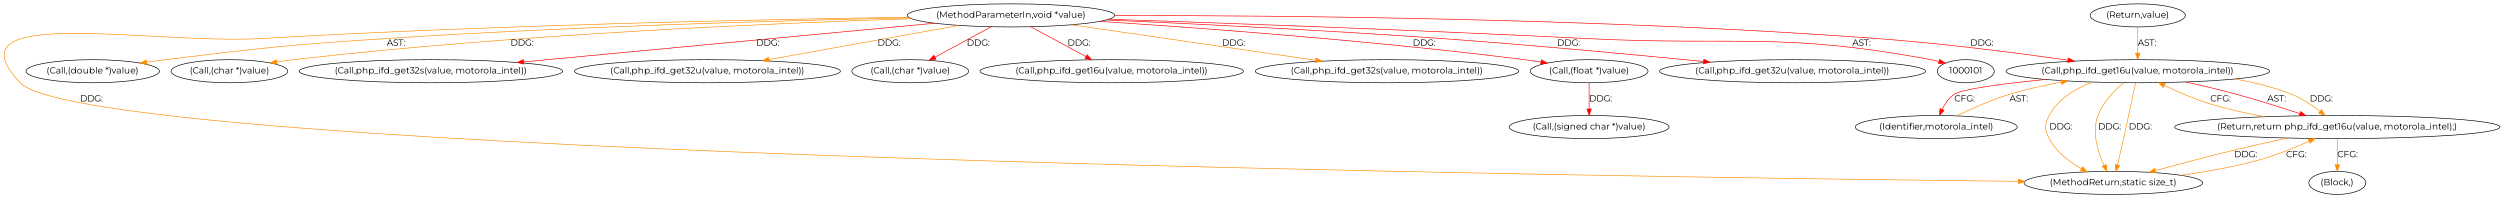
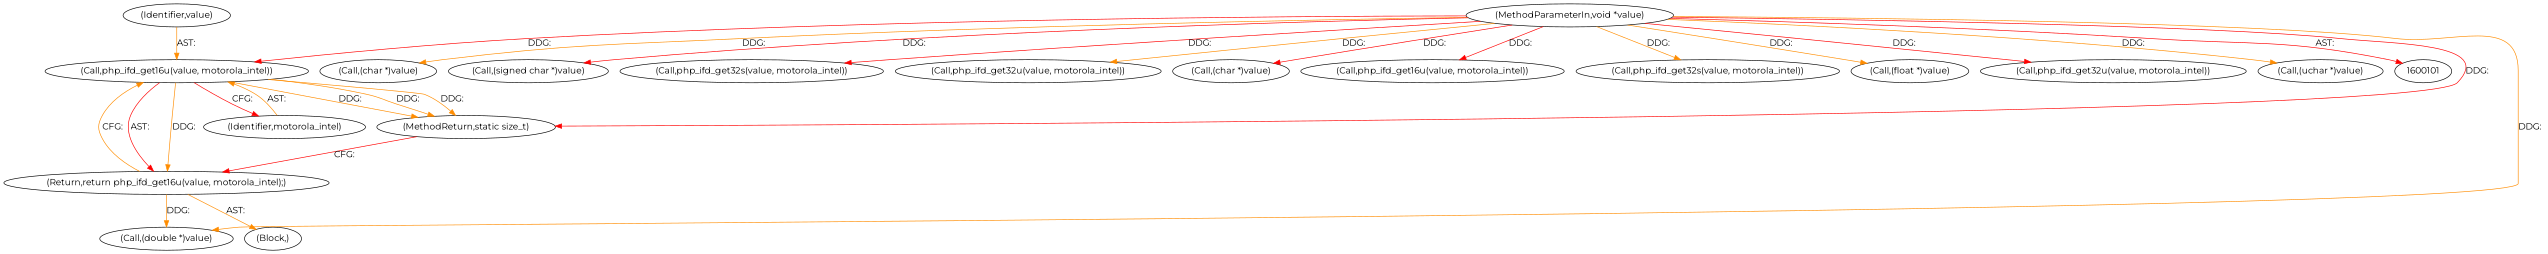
(2138, 15) -> (177, 15)
(1321, 38) -> (1744, 43)
(398, 43) -> (2531, 127)
(1966, 71) -> (2423, 71)
none -> (2321, 71)
(1589, 96) -> (1029, 33)
(545, 143) -> (1920, 112)
(2221, 153) -> (166, 208)
(2349, 155) -> (237, 211)
(2246, 163) -> (323, 154)
